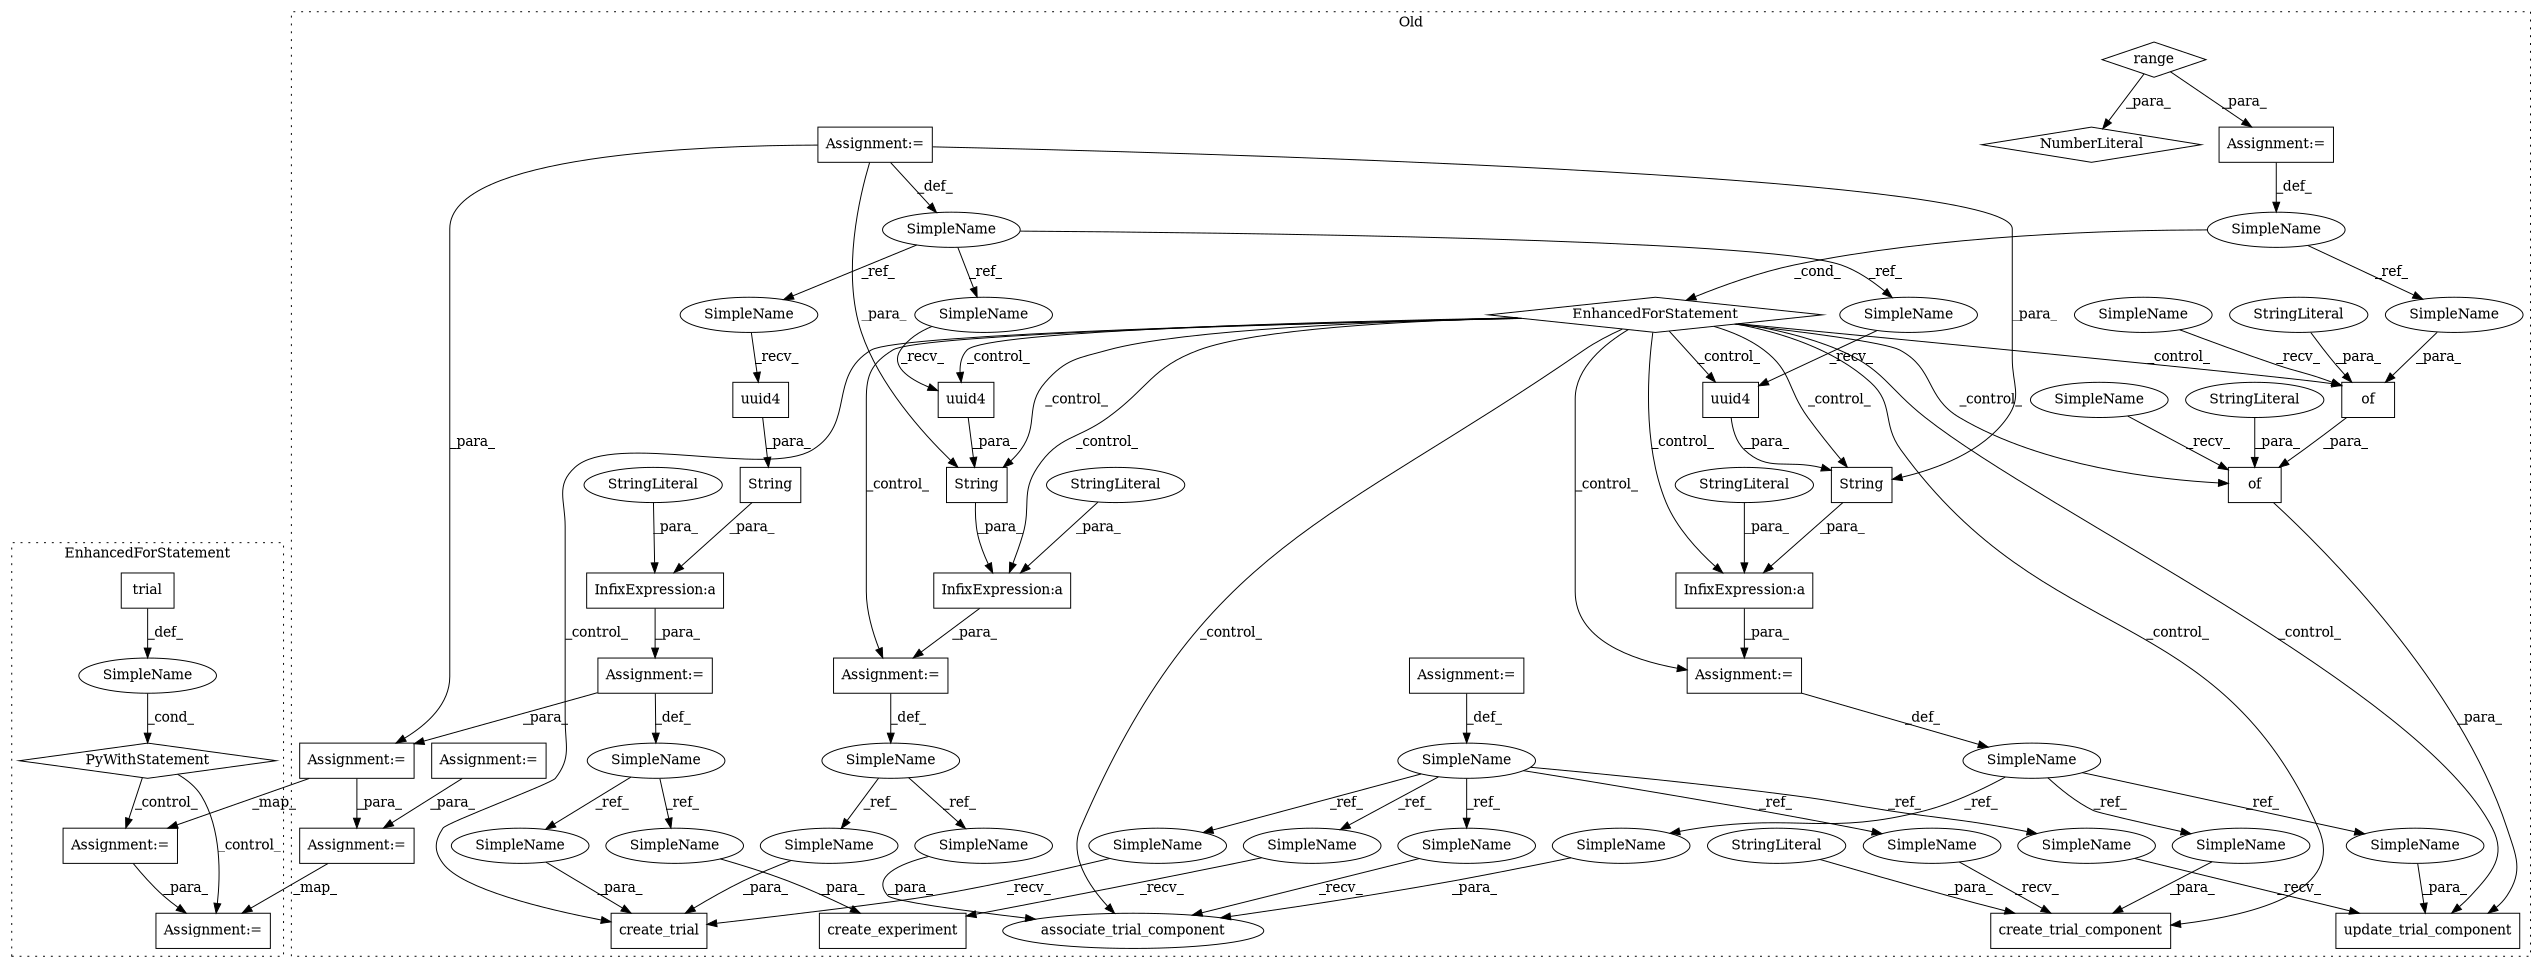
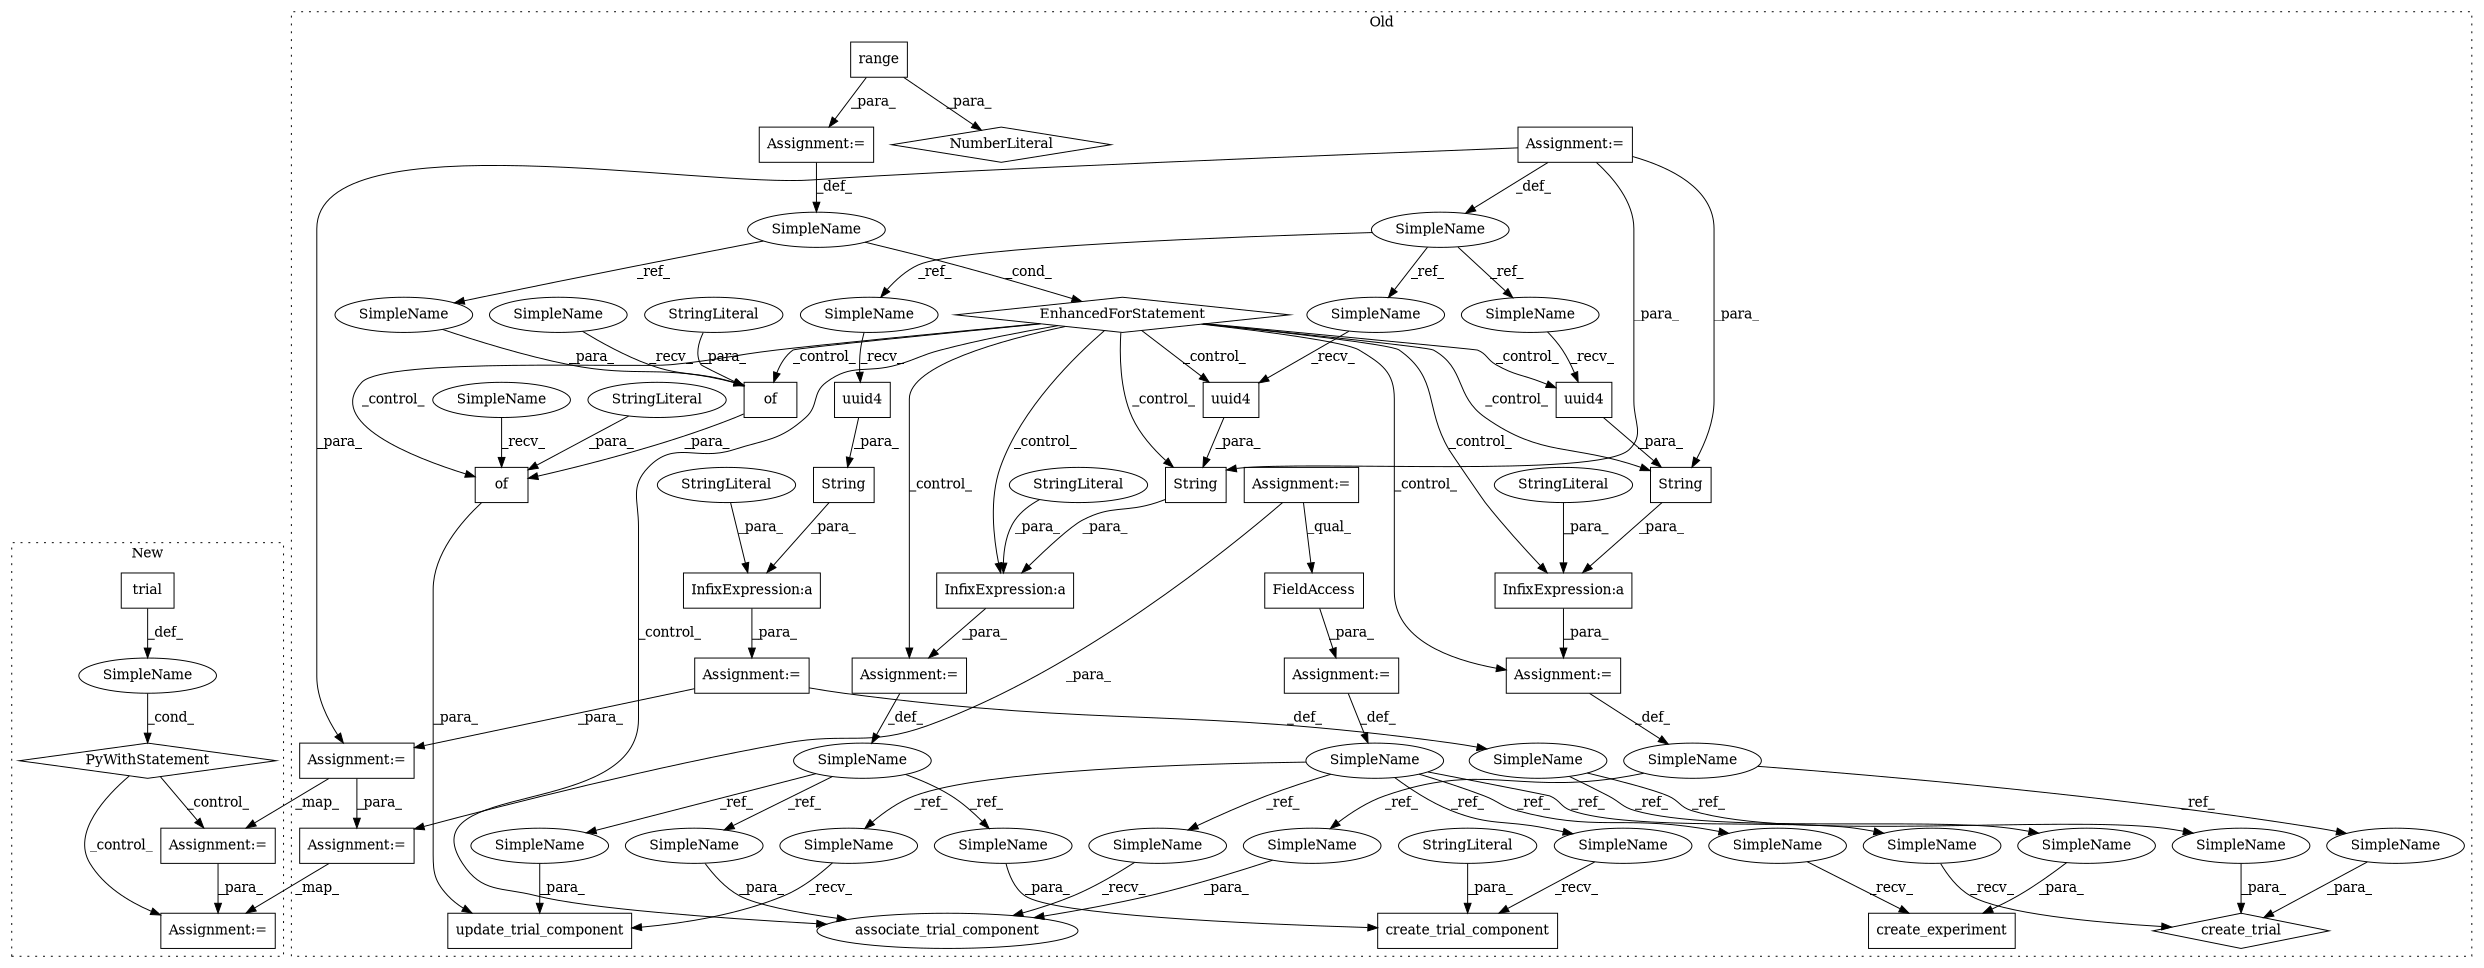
(2154, 60) -> (879, 60)
(754, 459) -> none
(148, 554) -> (148, 554)
(2172, 573) -> none
none -> (1314, 591)
(2110, 620) -> none
(659, 931) -> (2241, 931)
